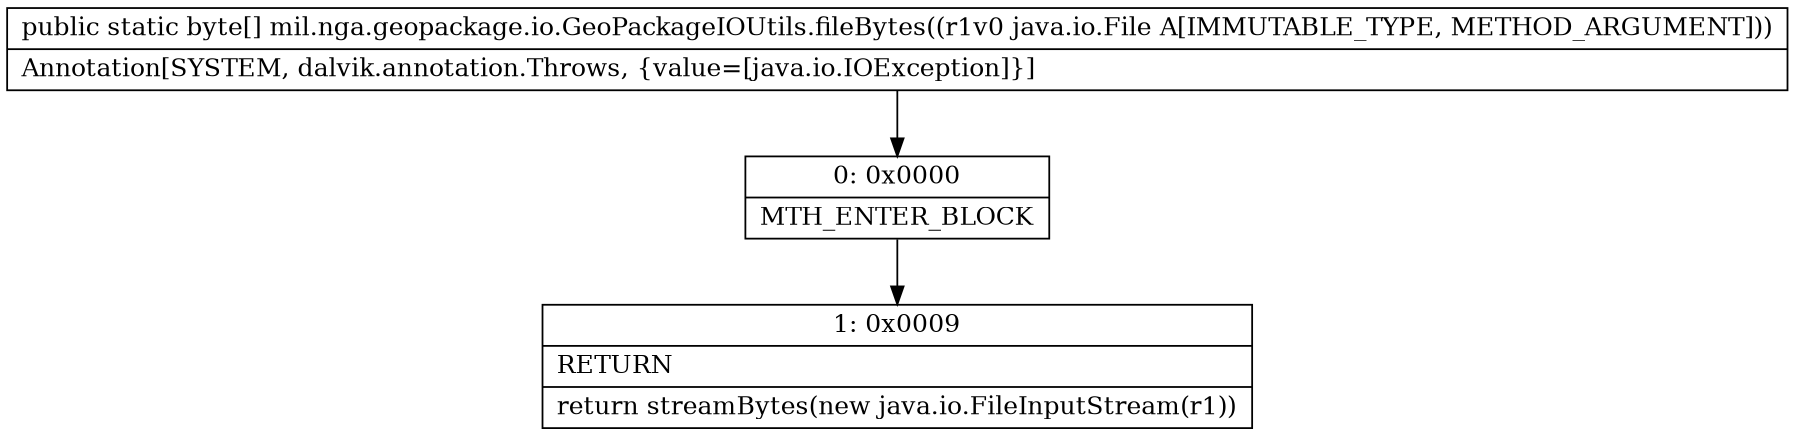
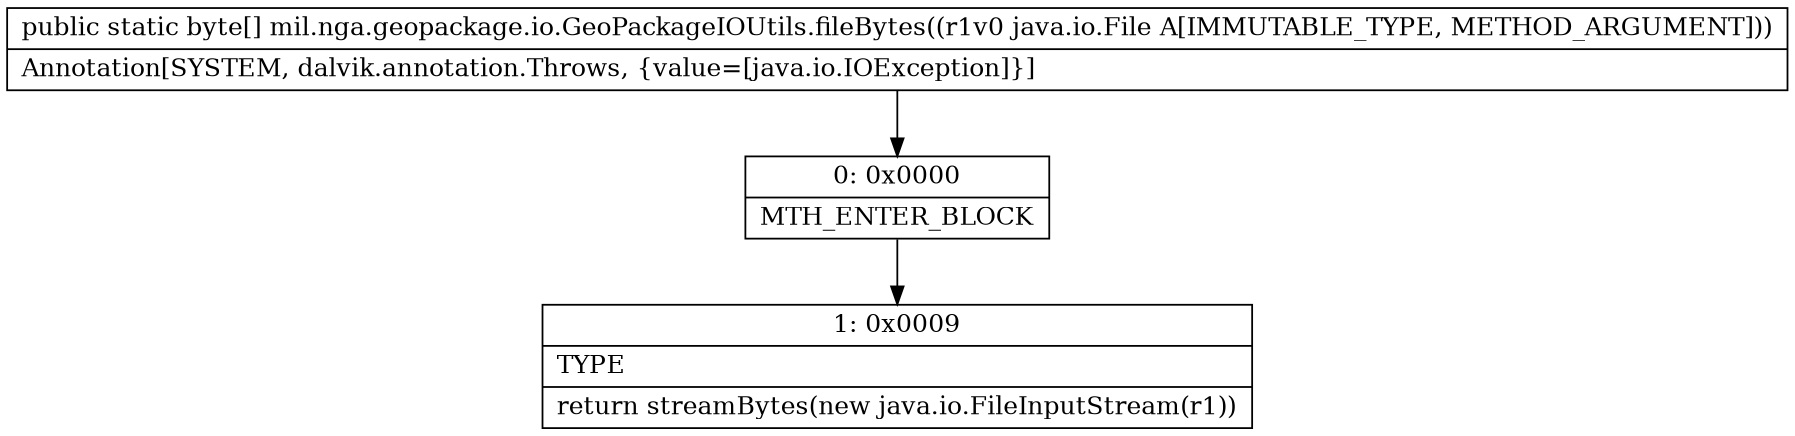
(615, 366) -> (592, 366)
